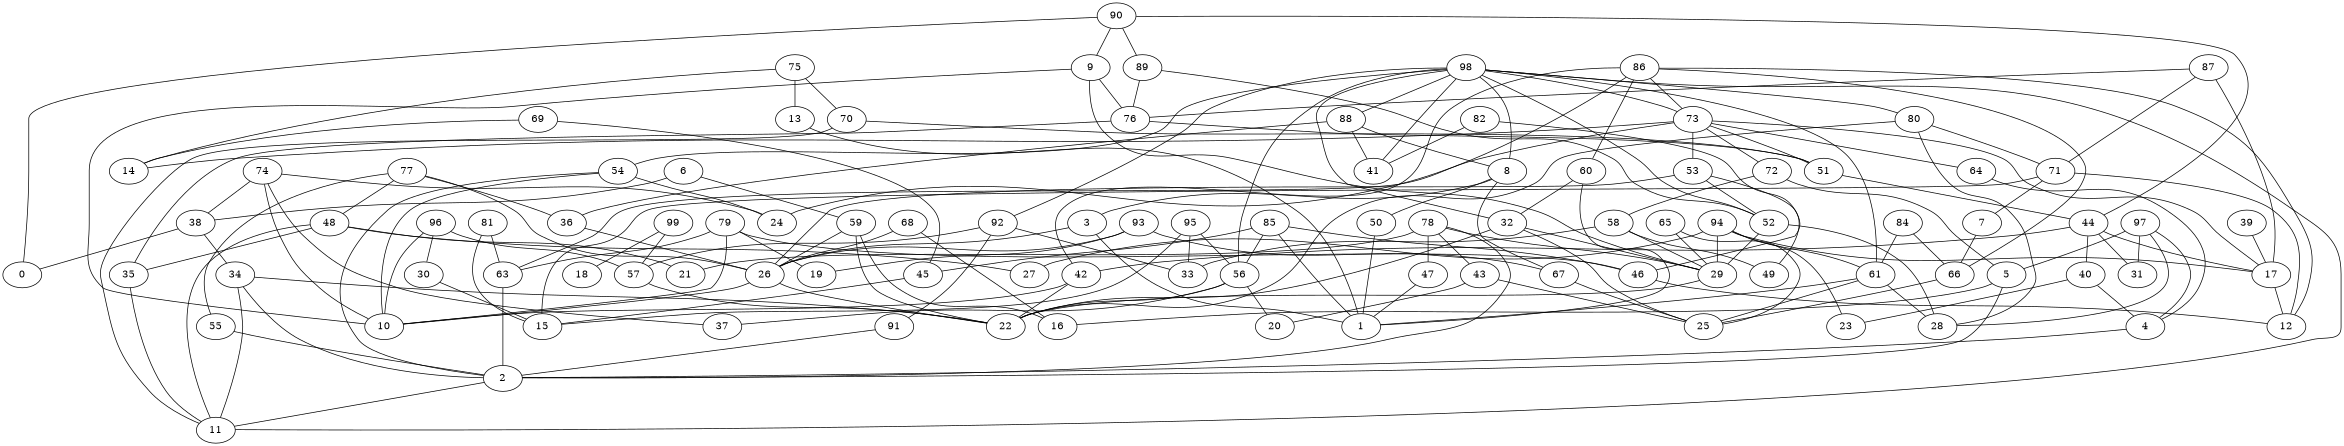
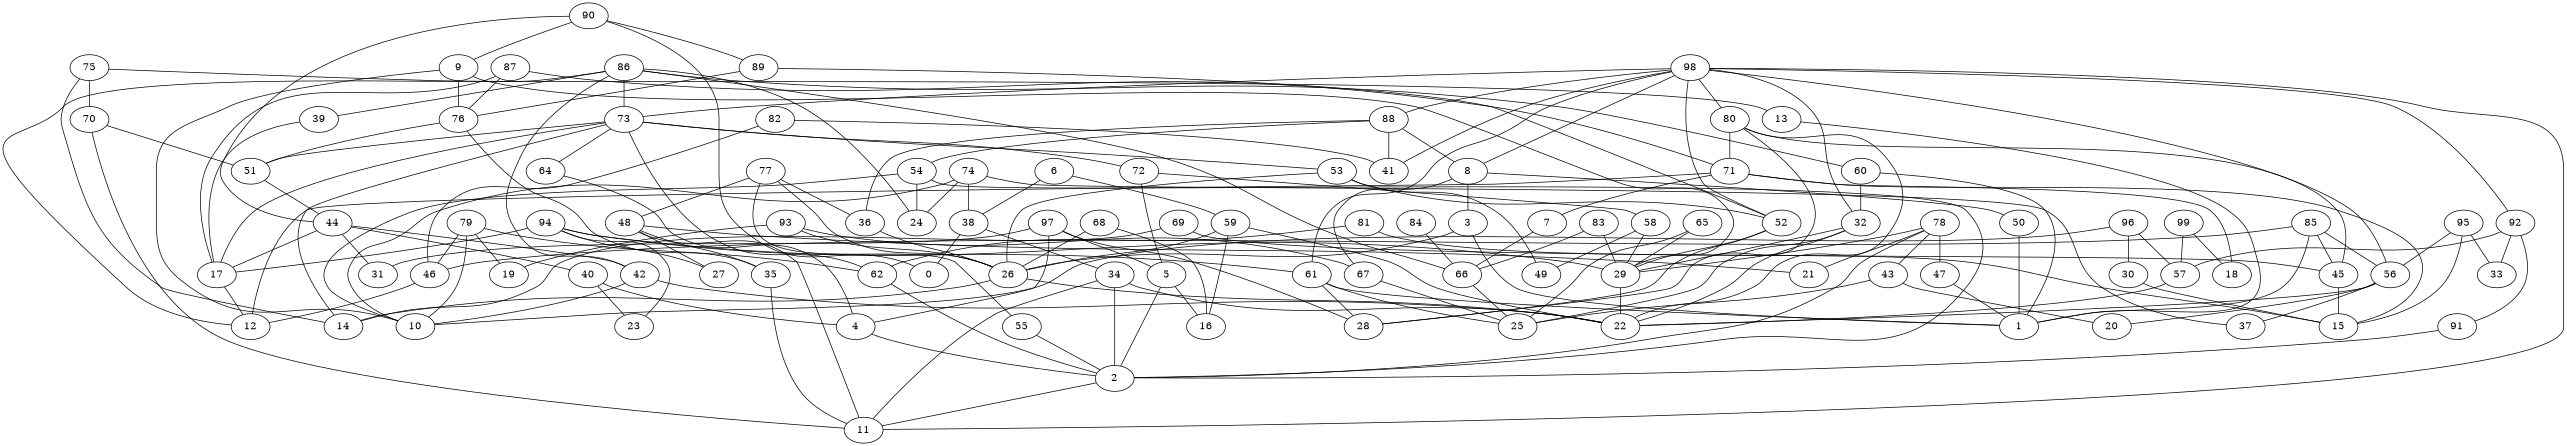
none -> (472, 94)
(1182, 109) -> (1182, 131)
none -> (2073, 149)
none -> (2100, 193)
none -> (1599, 223)
(1398, 242) -> none
(1889, 249) -> none
(503, 275) -> (877, 275)
(577, 307) -> (691, 300)
